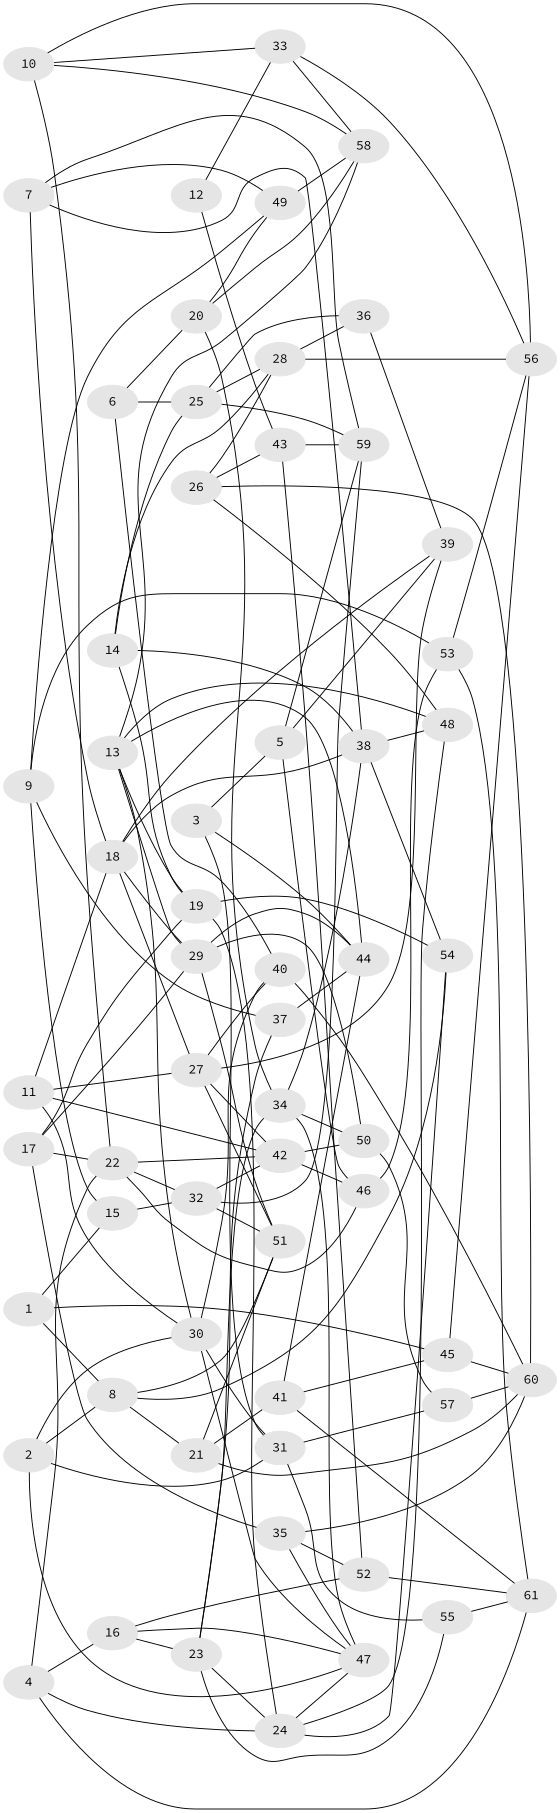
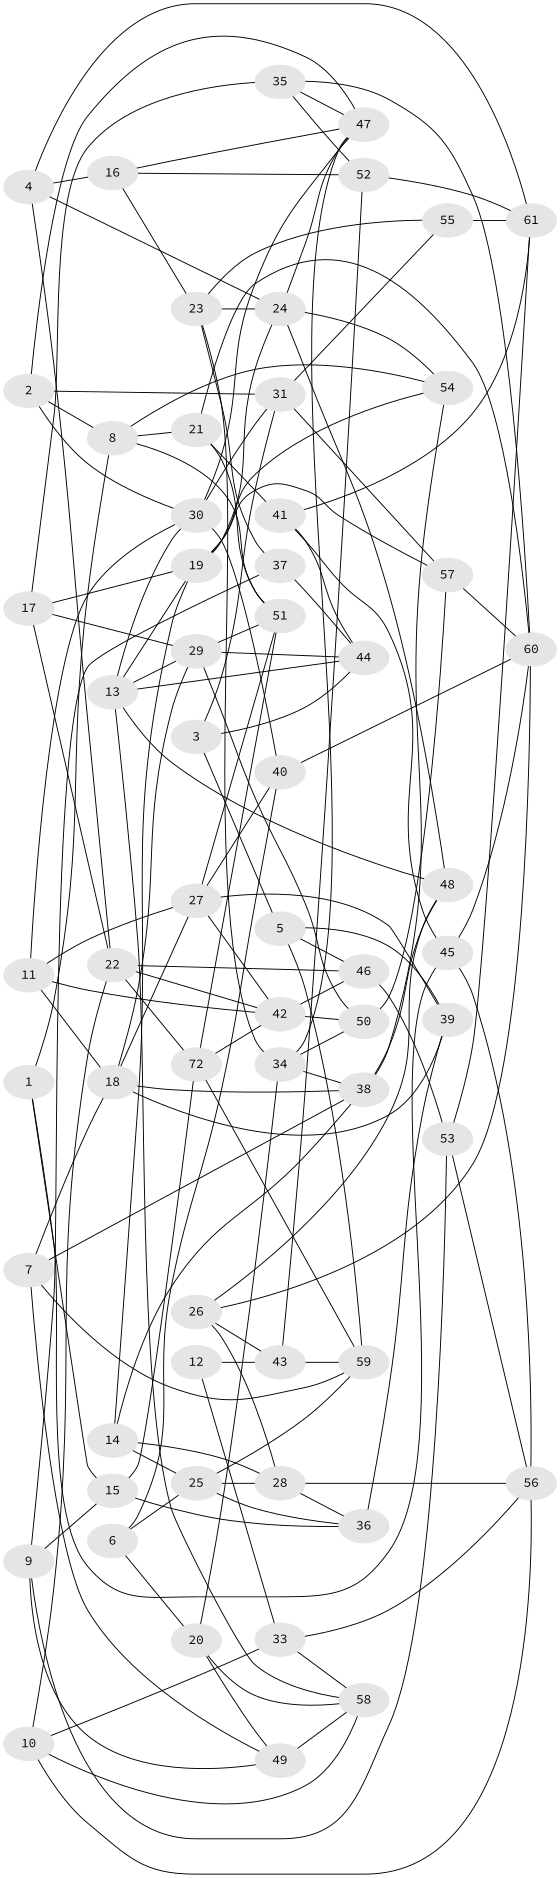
none -> (306, 491)
(196, 1199) -> (196, 1065)
none -> (236, 1521)
